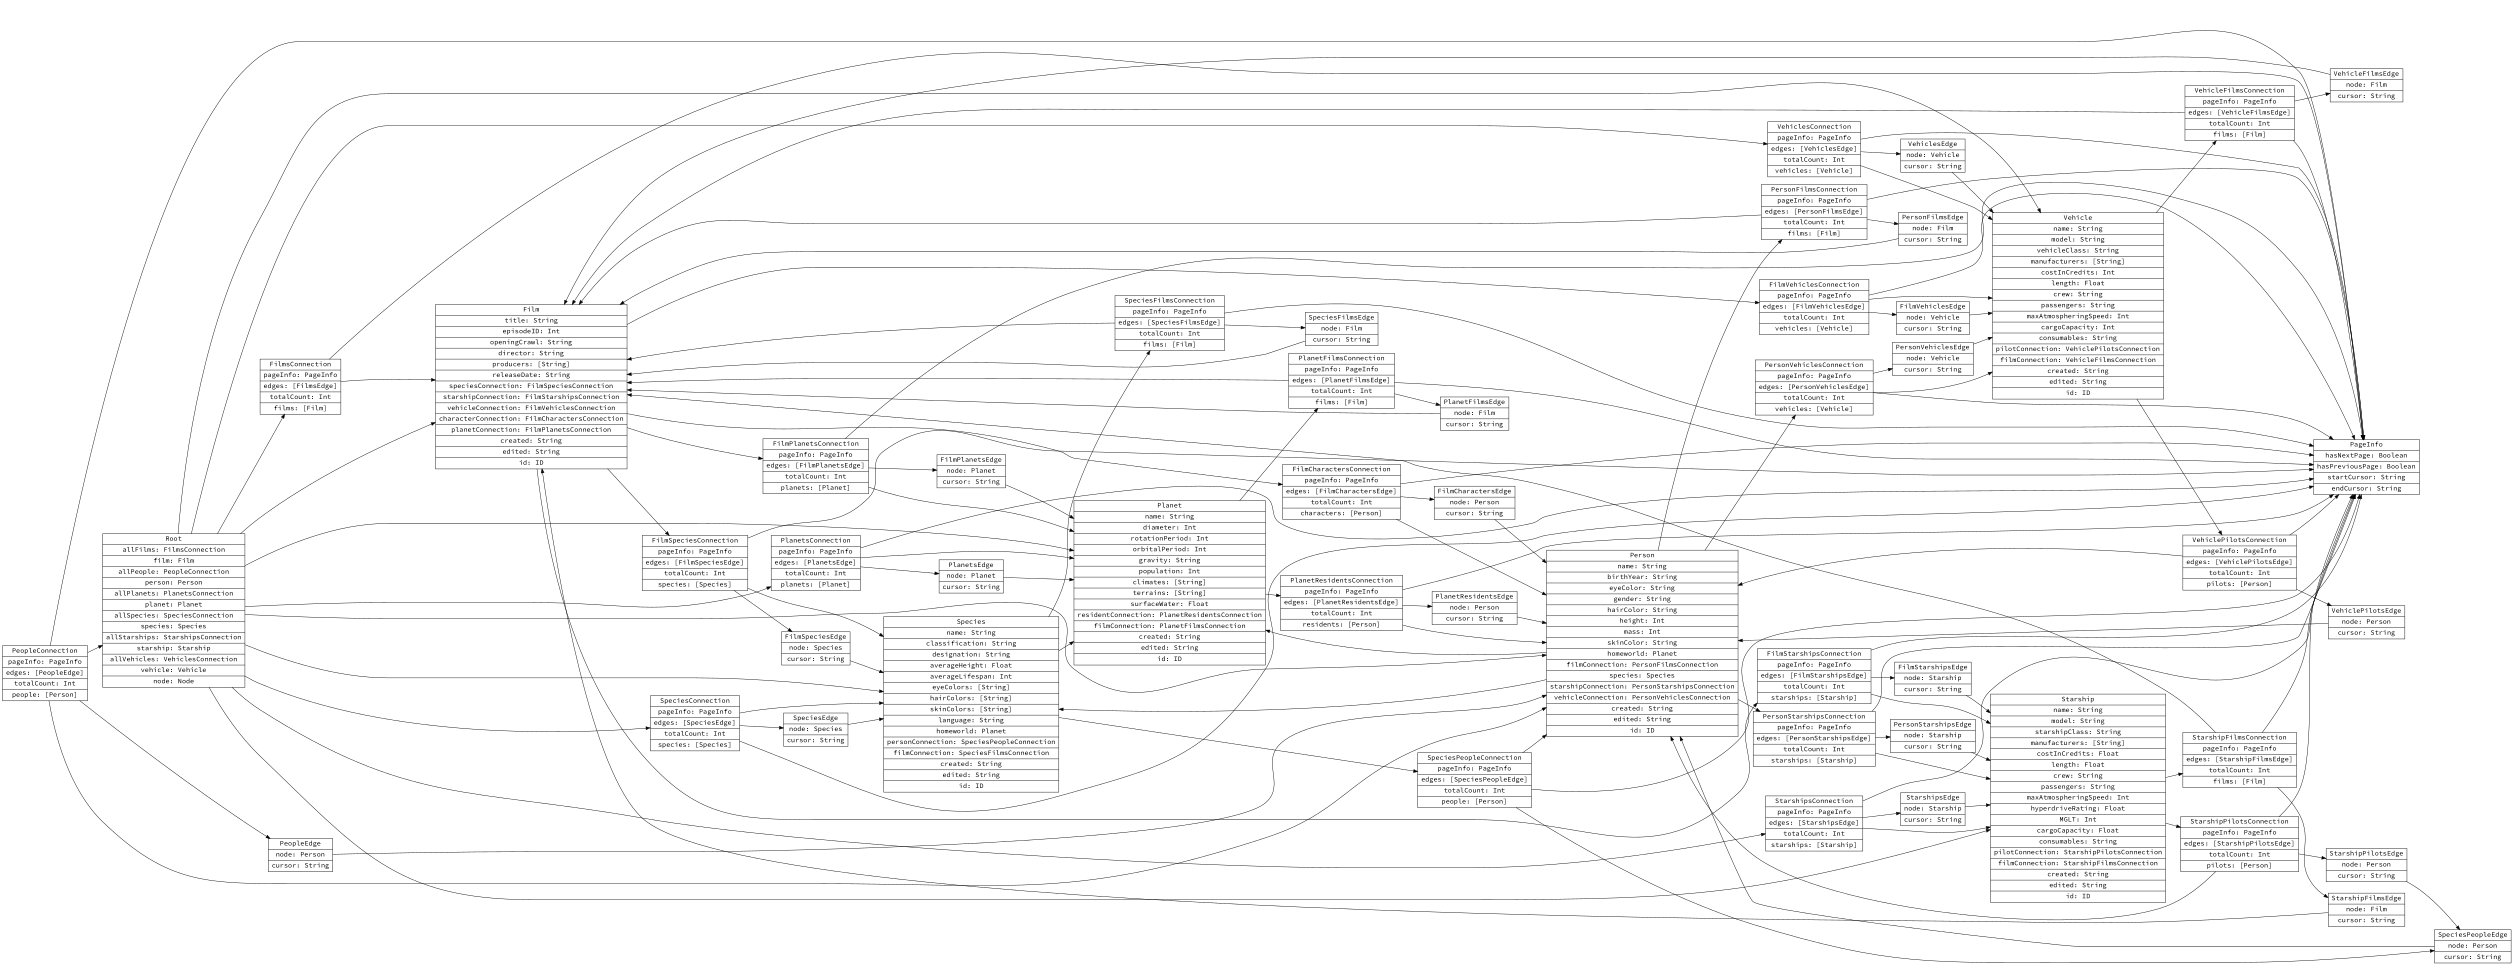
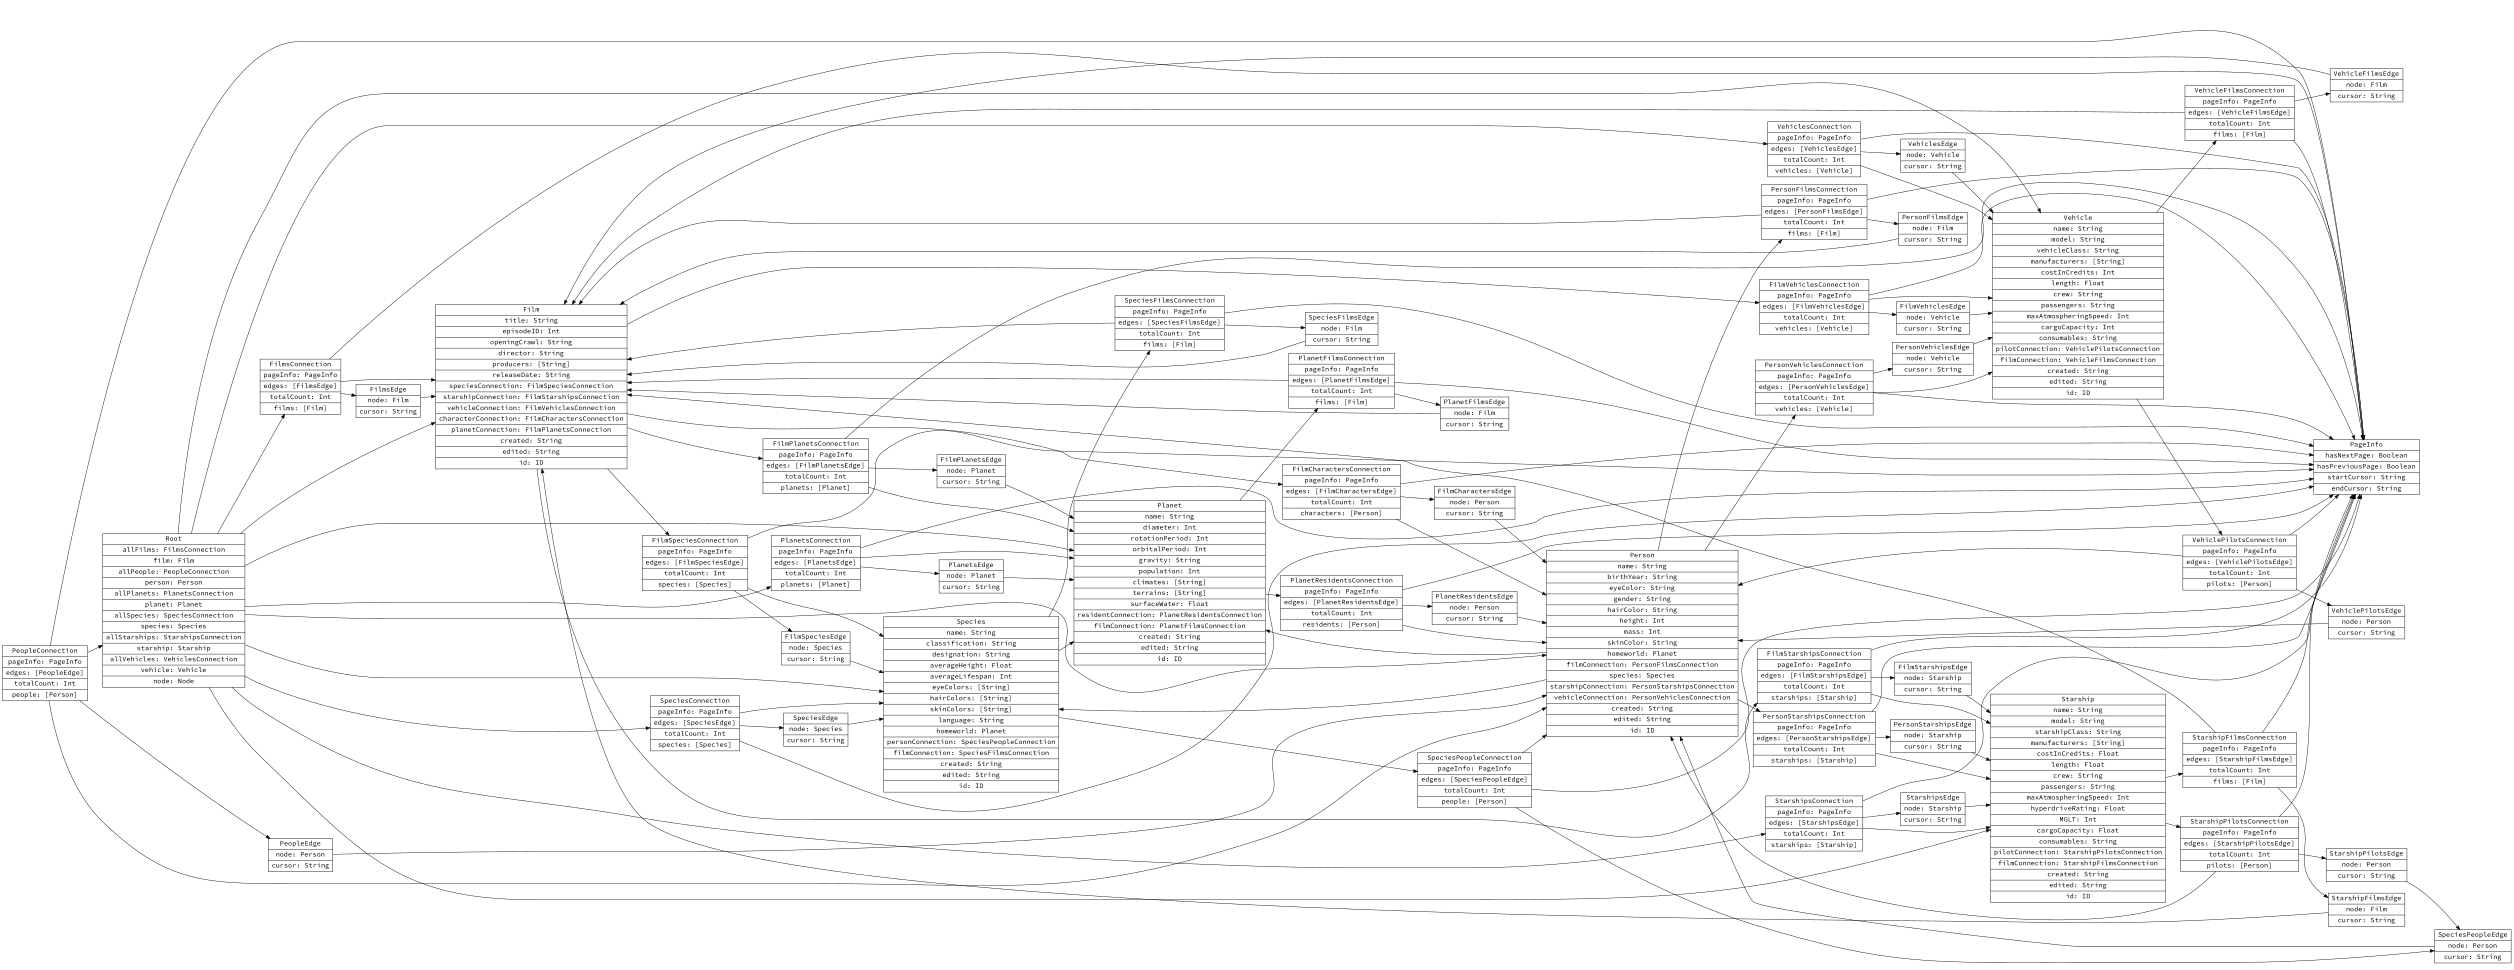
none -> (388, 401)
